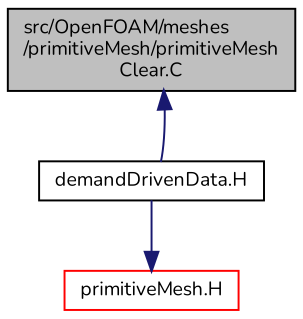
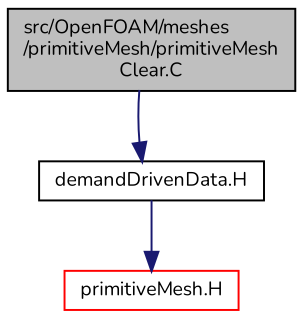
(164, 136) -> (138, 116)
